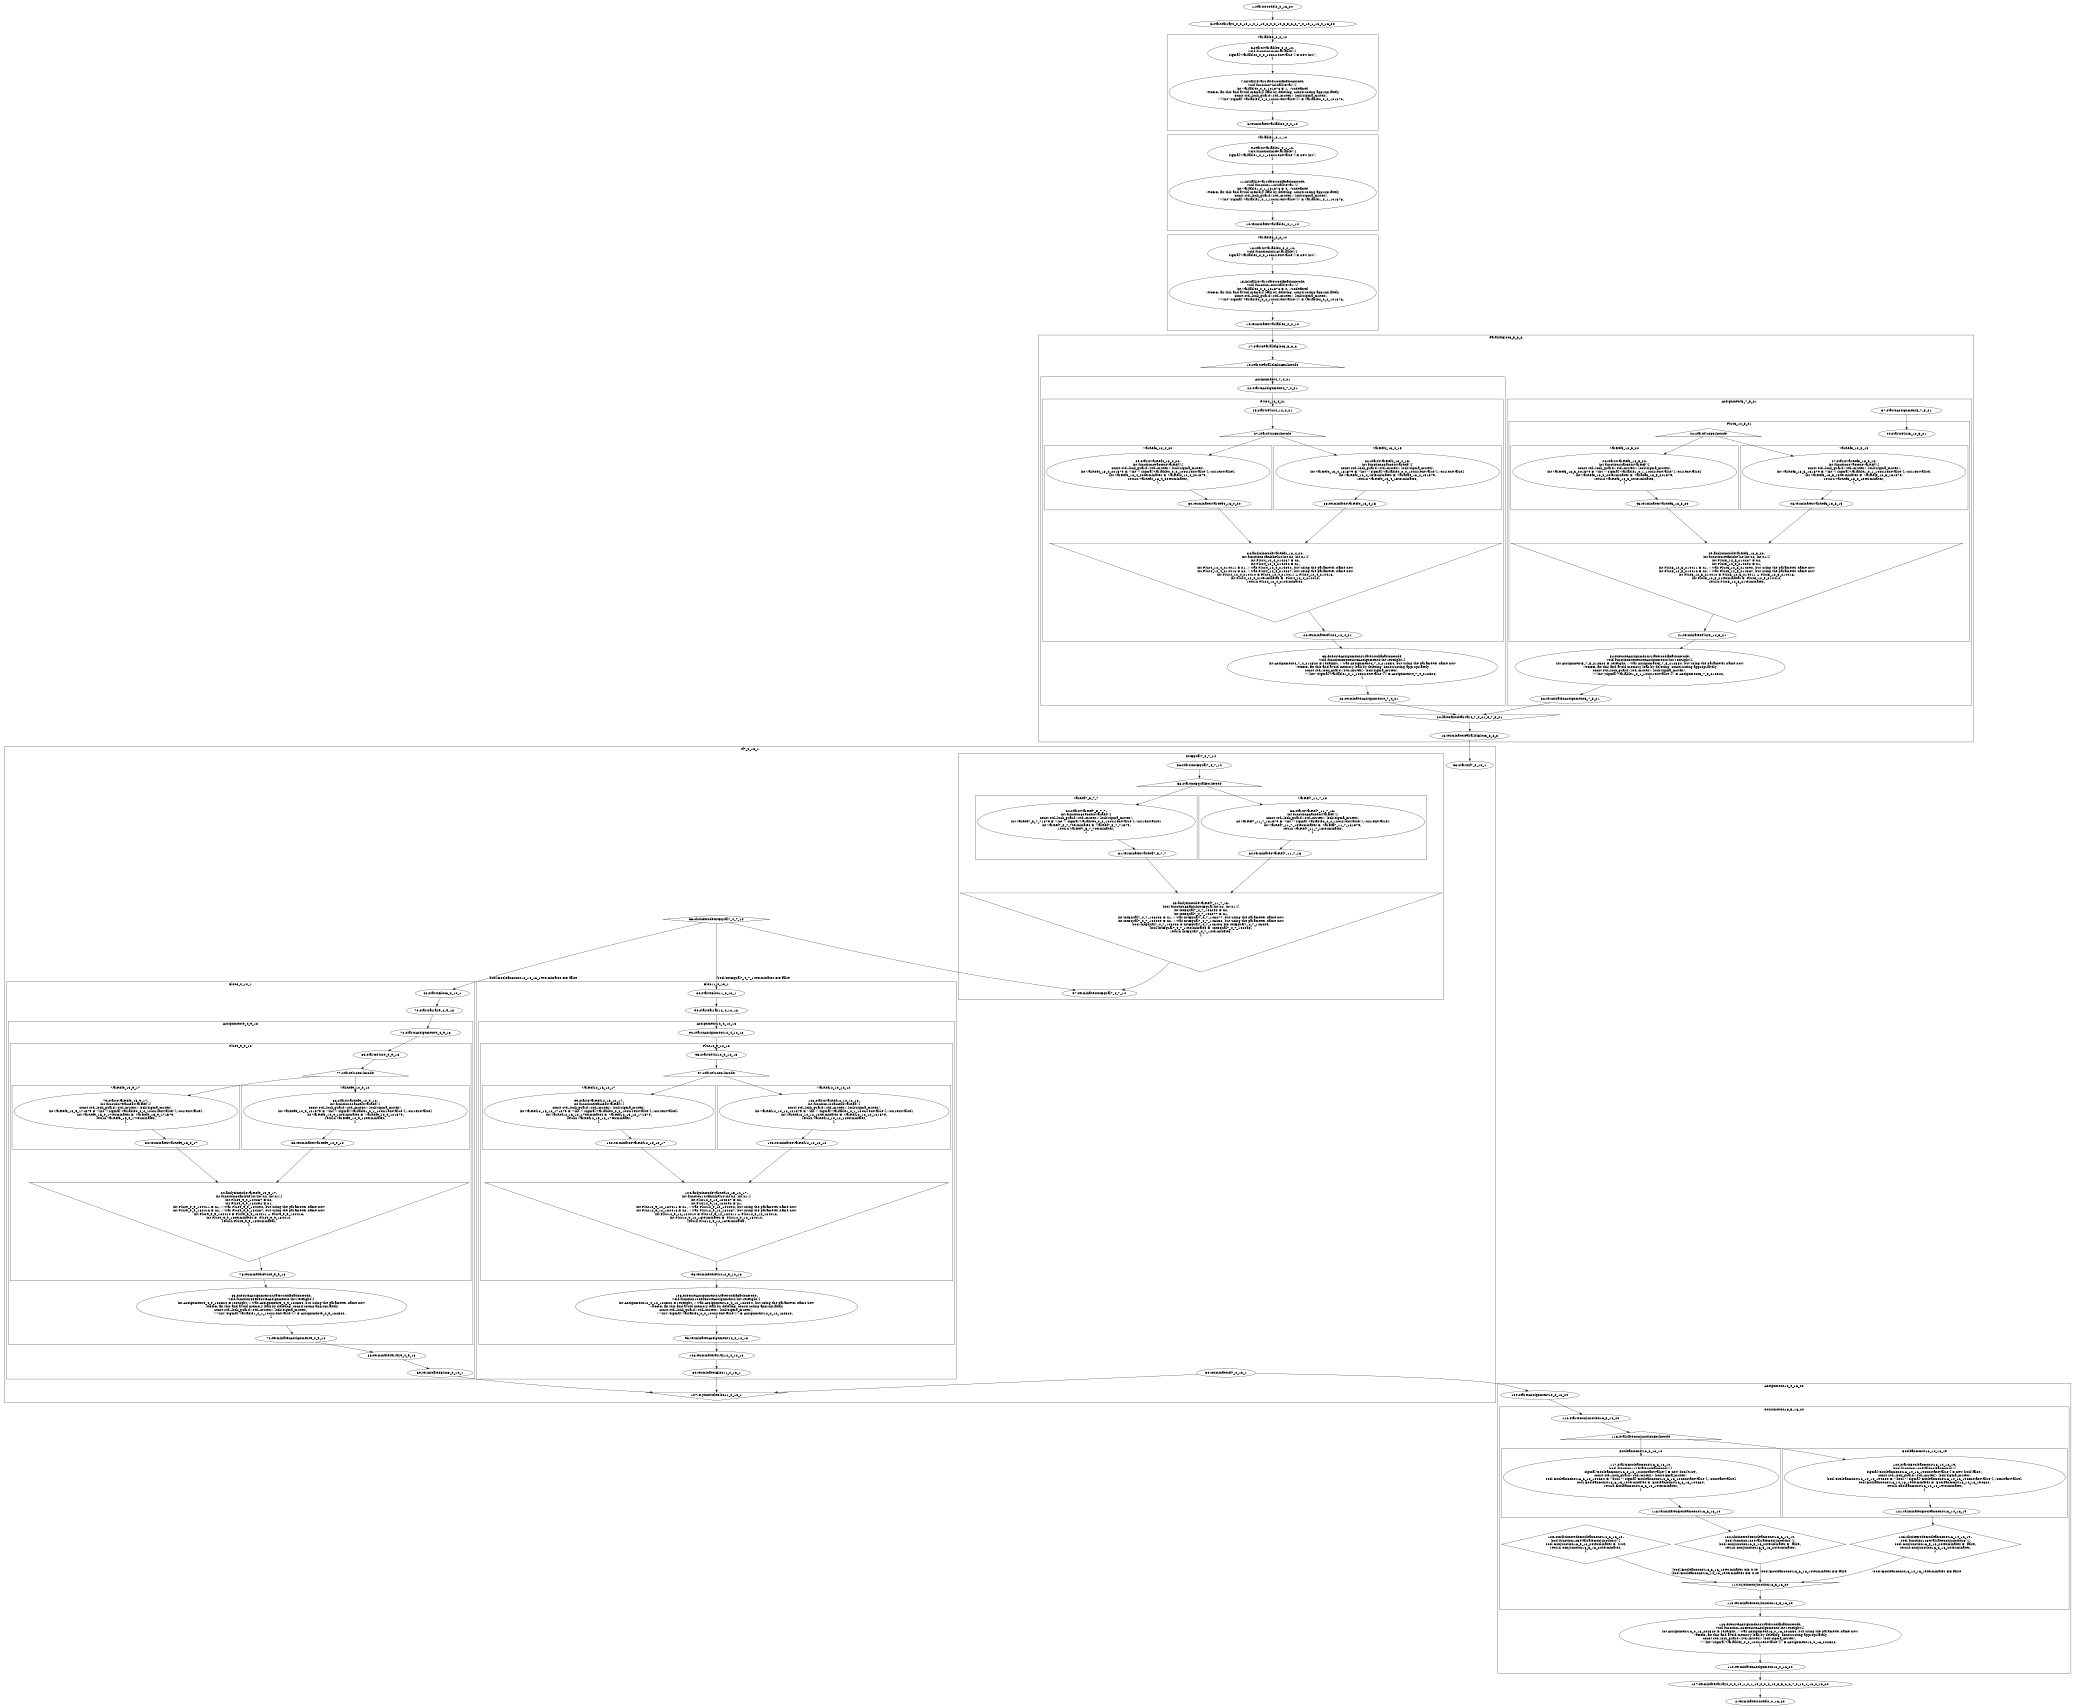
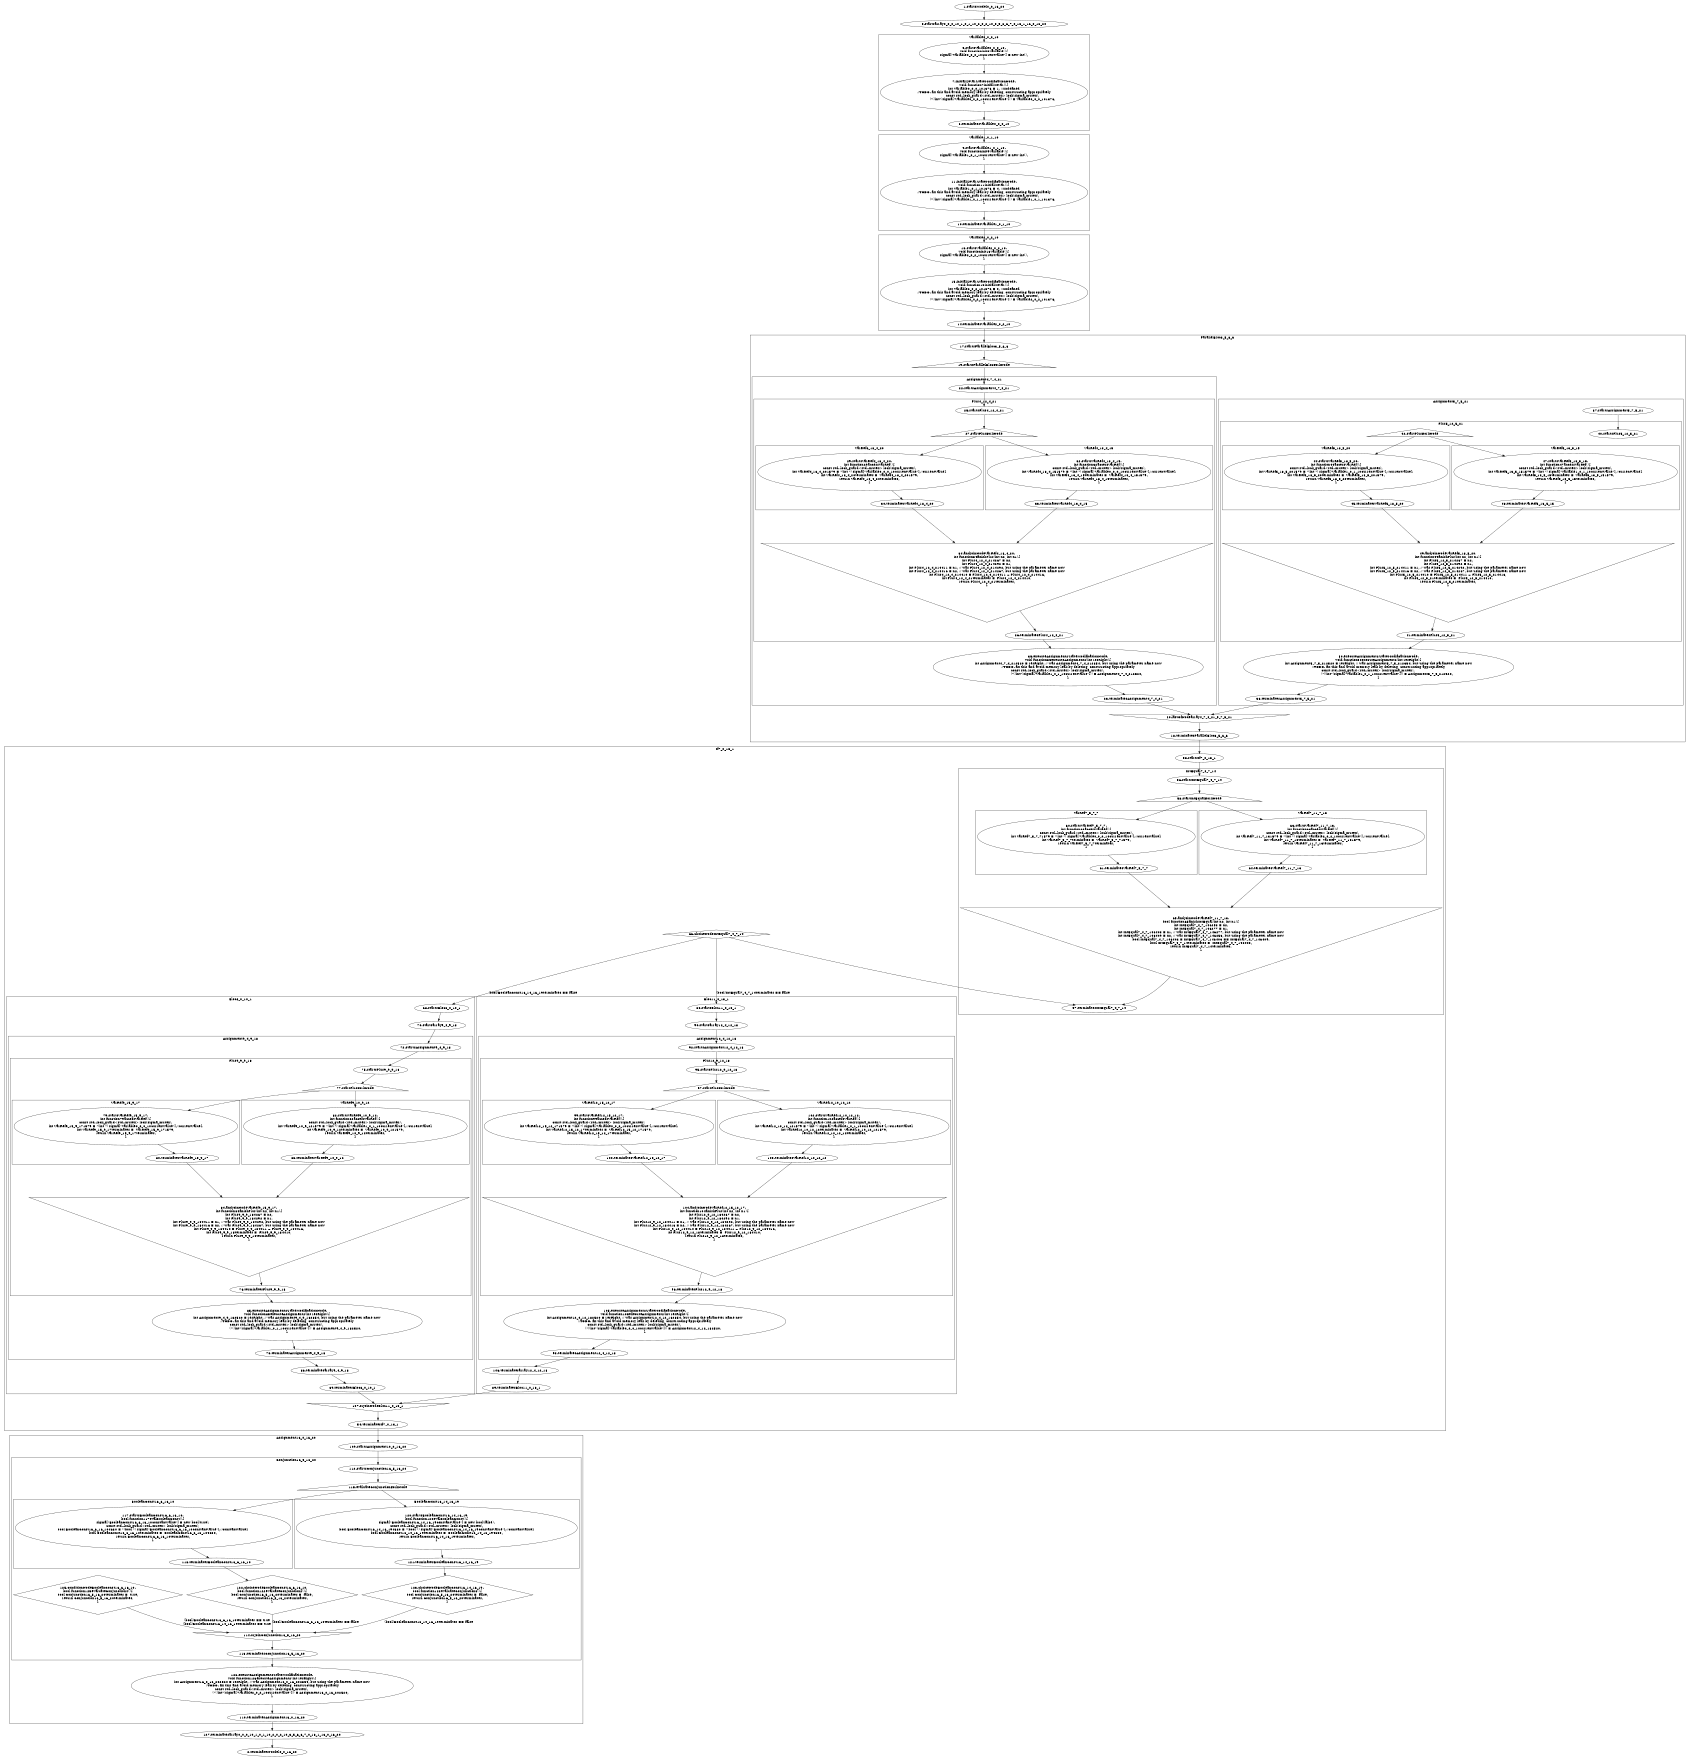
none -> (1199, 767)
(380, 1055) -> (381, 1070)
(988, 1383) -> (378, 1415)
